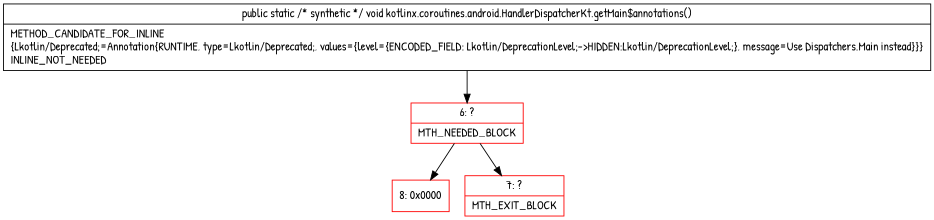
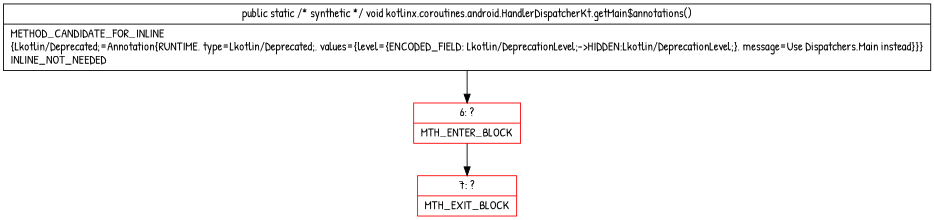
(467, 133) -> (467, 133)
(421, 196) -> none
